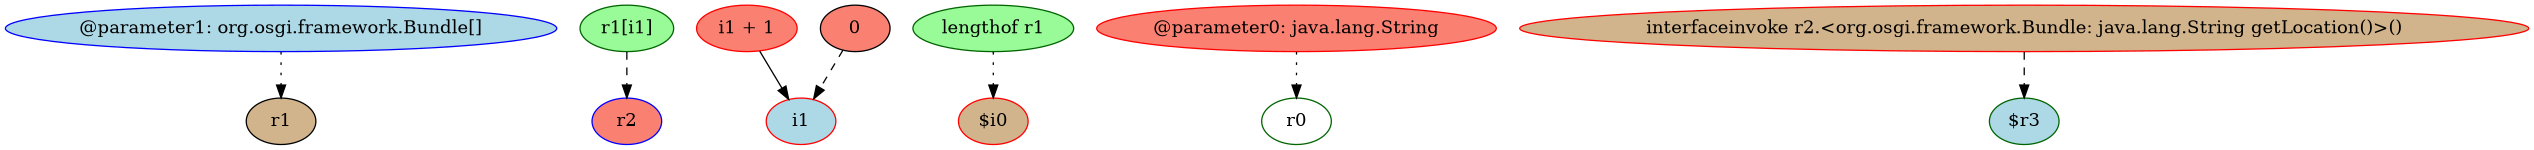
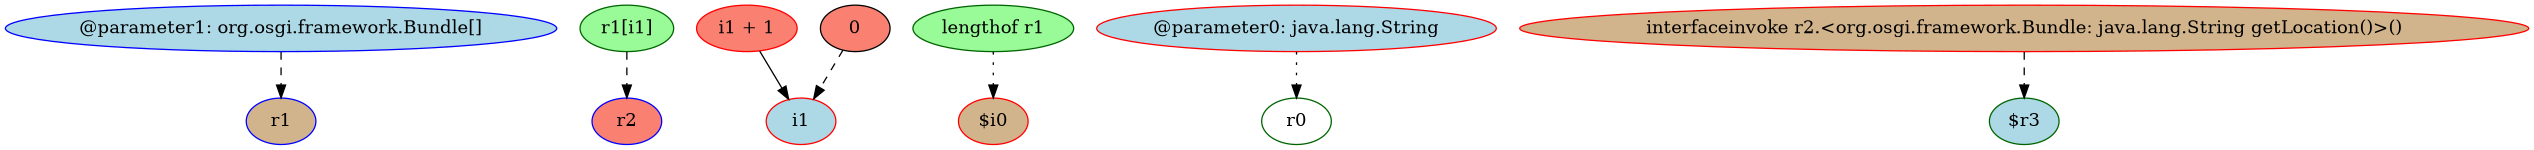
(1296, 28) -> (1296, 28)
(281, 69) -> (281, 69)
(281, 121) -> (281, 121)
